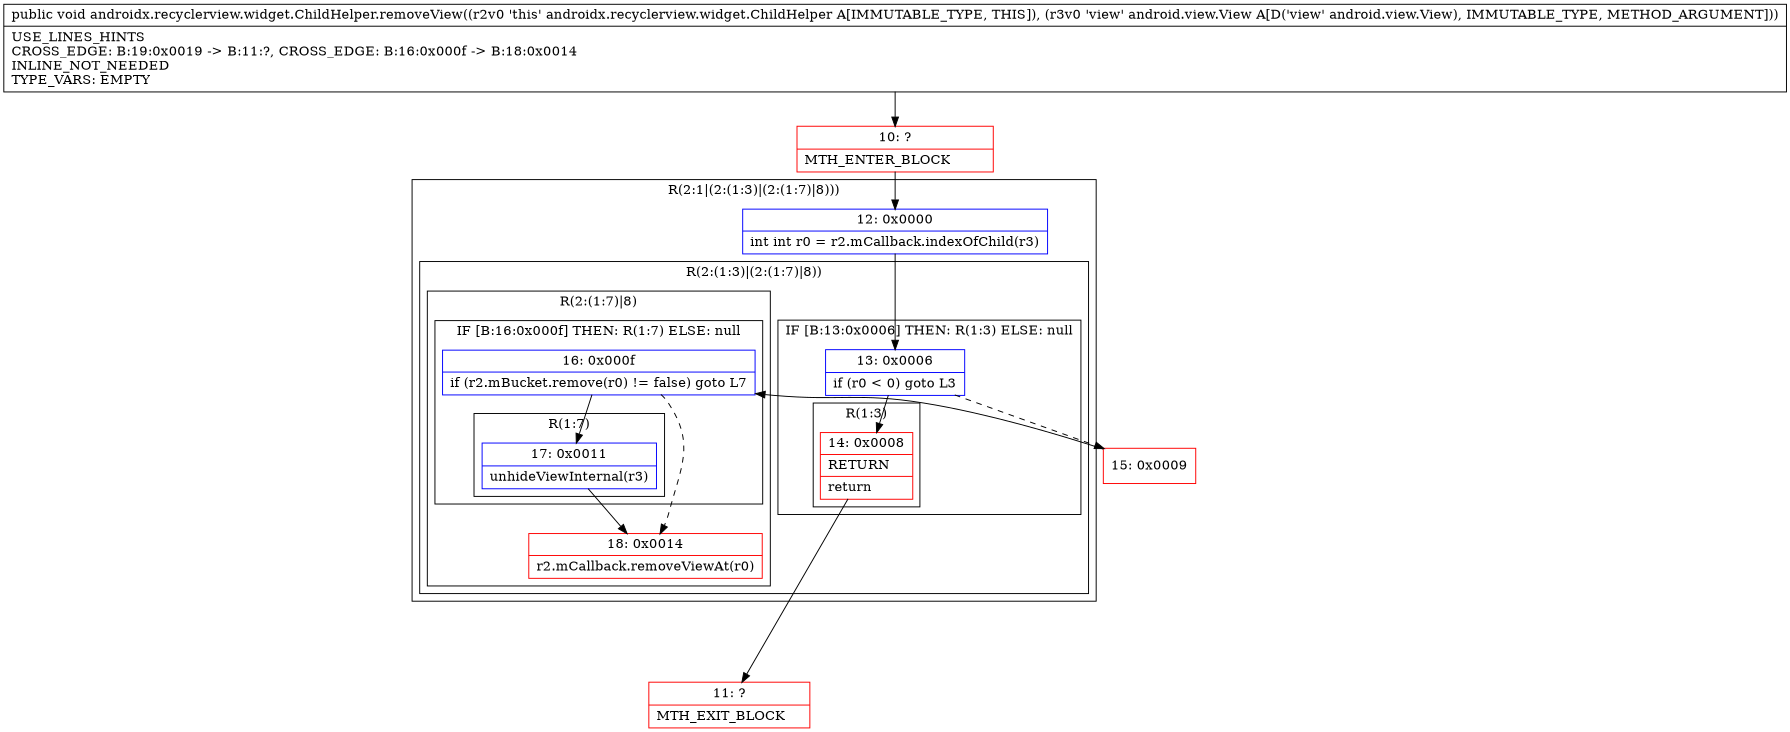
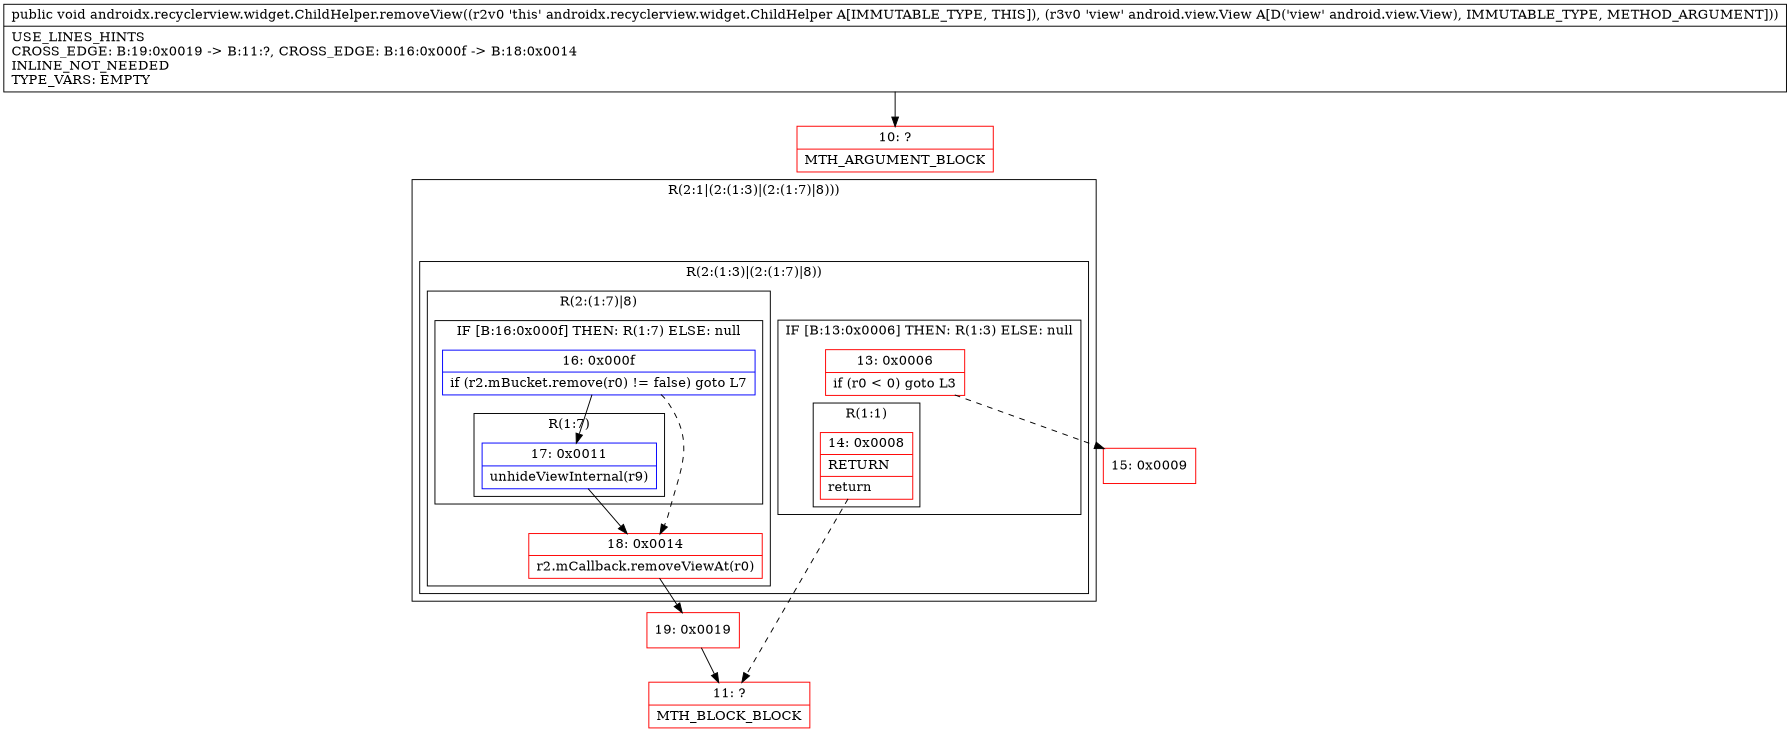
(878, 160) -> (895, 160)
(895, 232) -> none
(895, 373) -> (895, 373)
(937, 405) -> none
(884, 409) -> none
(867, 414) -> (867, 414)
(569, 477) -> (569, 477)
(797, 586) -> (797, 586)
none -> (693, 630)
(721, 716) -> (729, 716)
